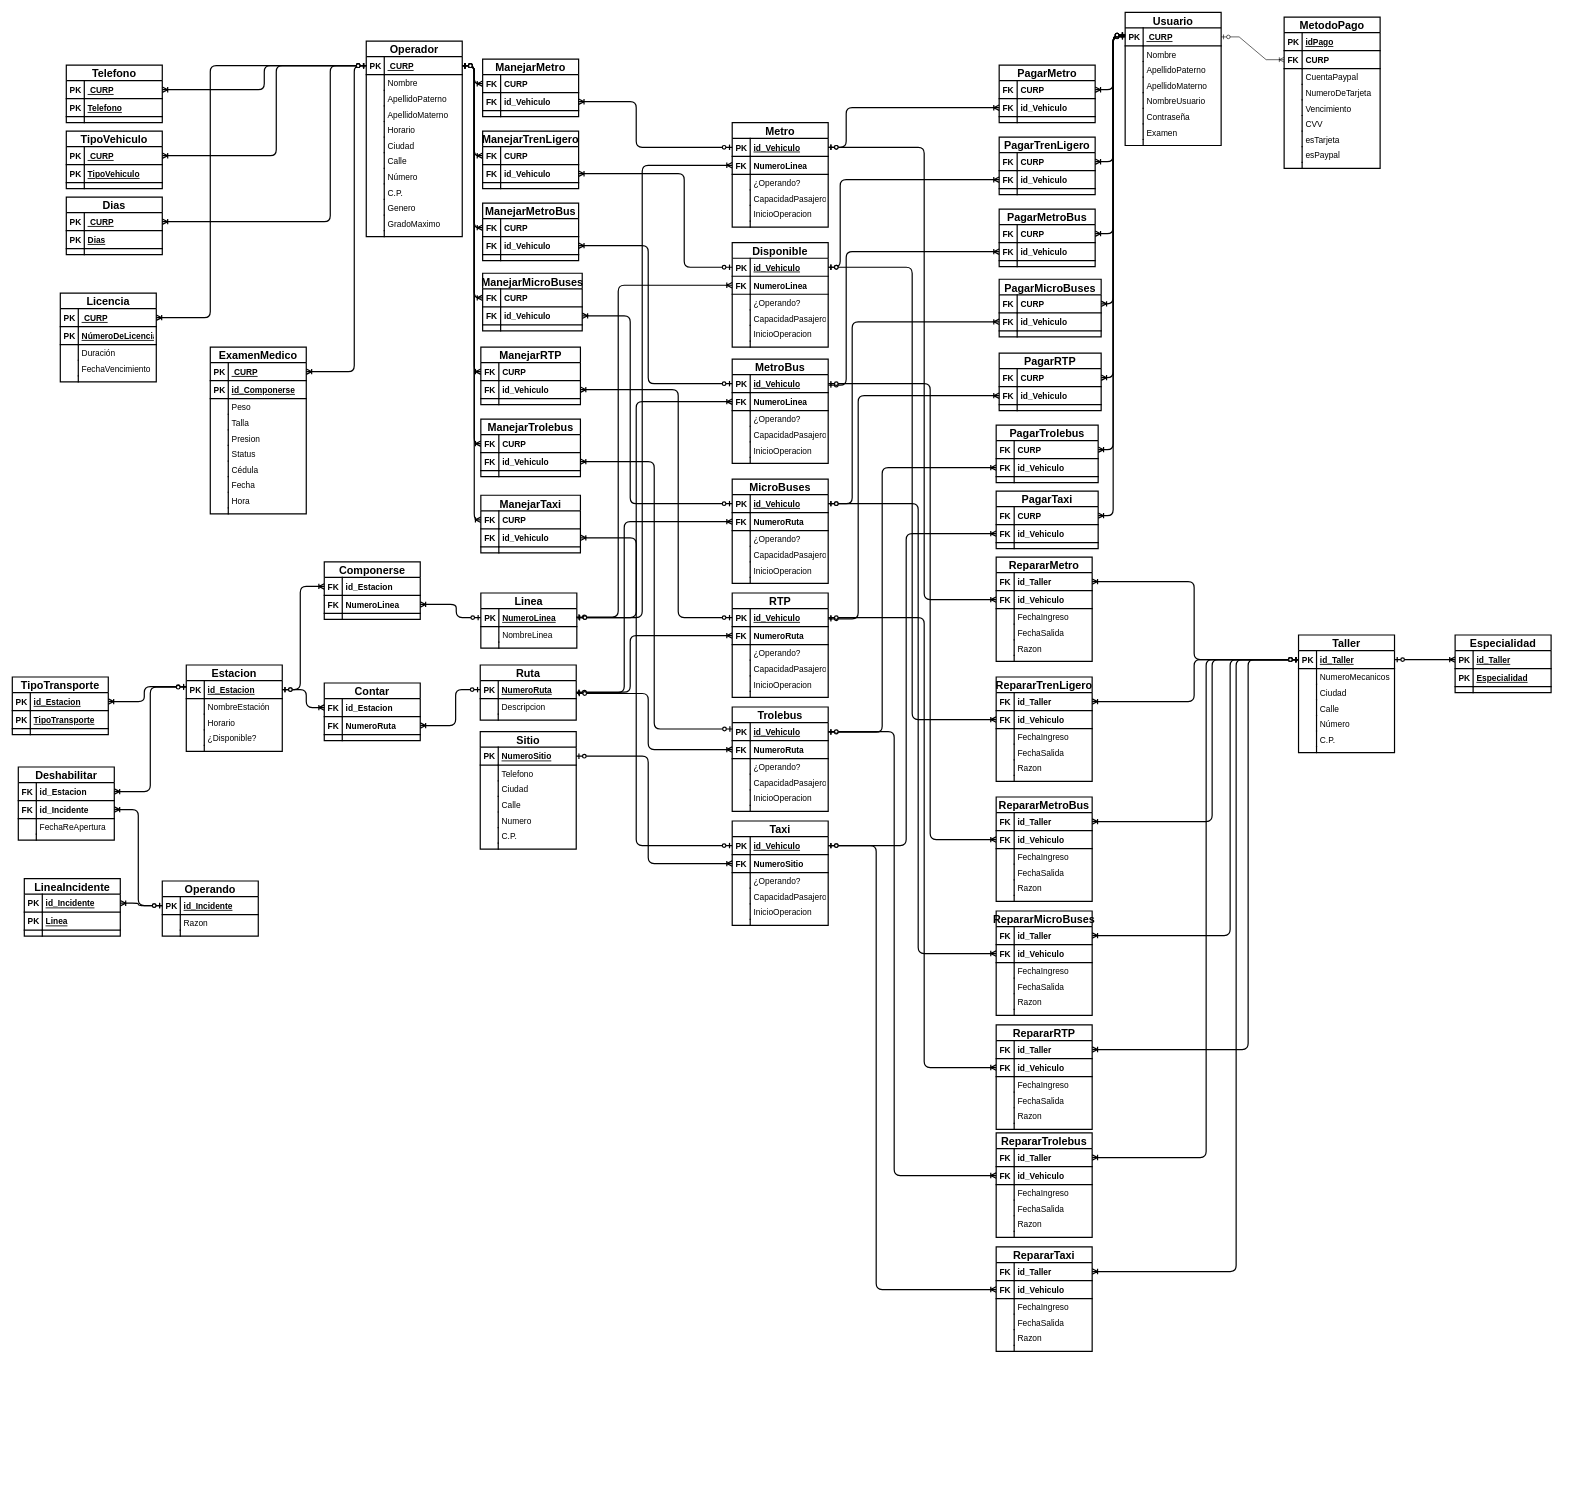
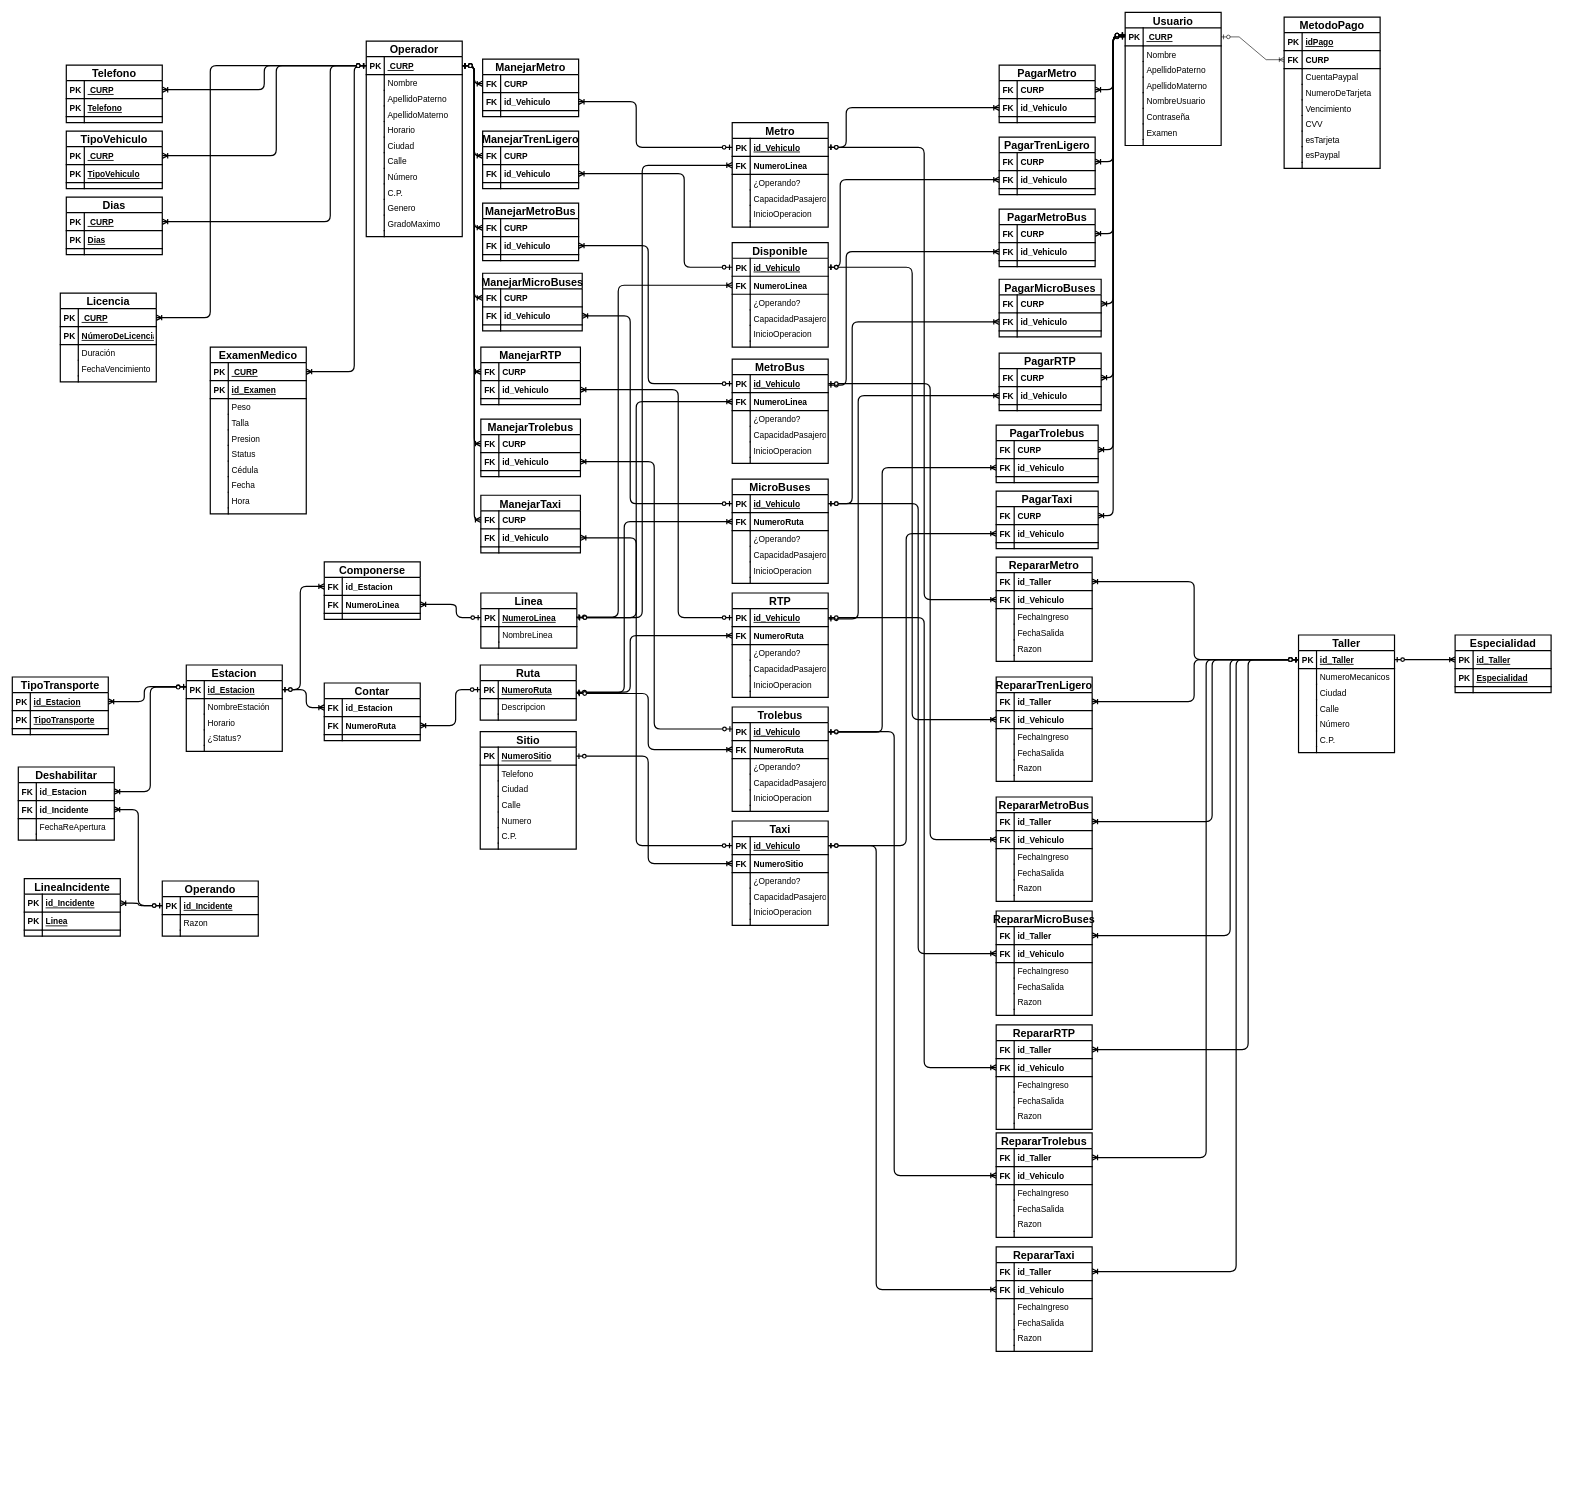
(261, 390) -> (252, 390)
(233, 739) -> (226, 739)
